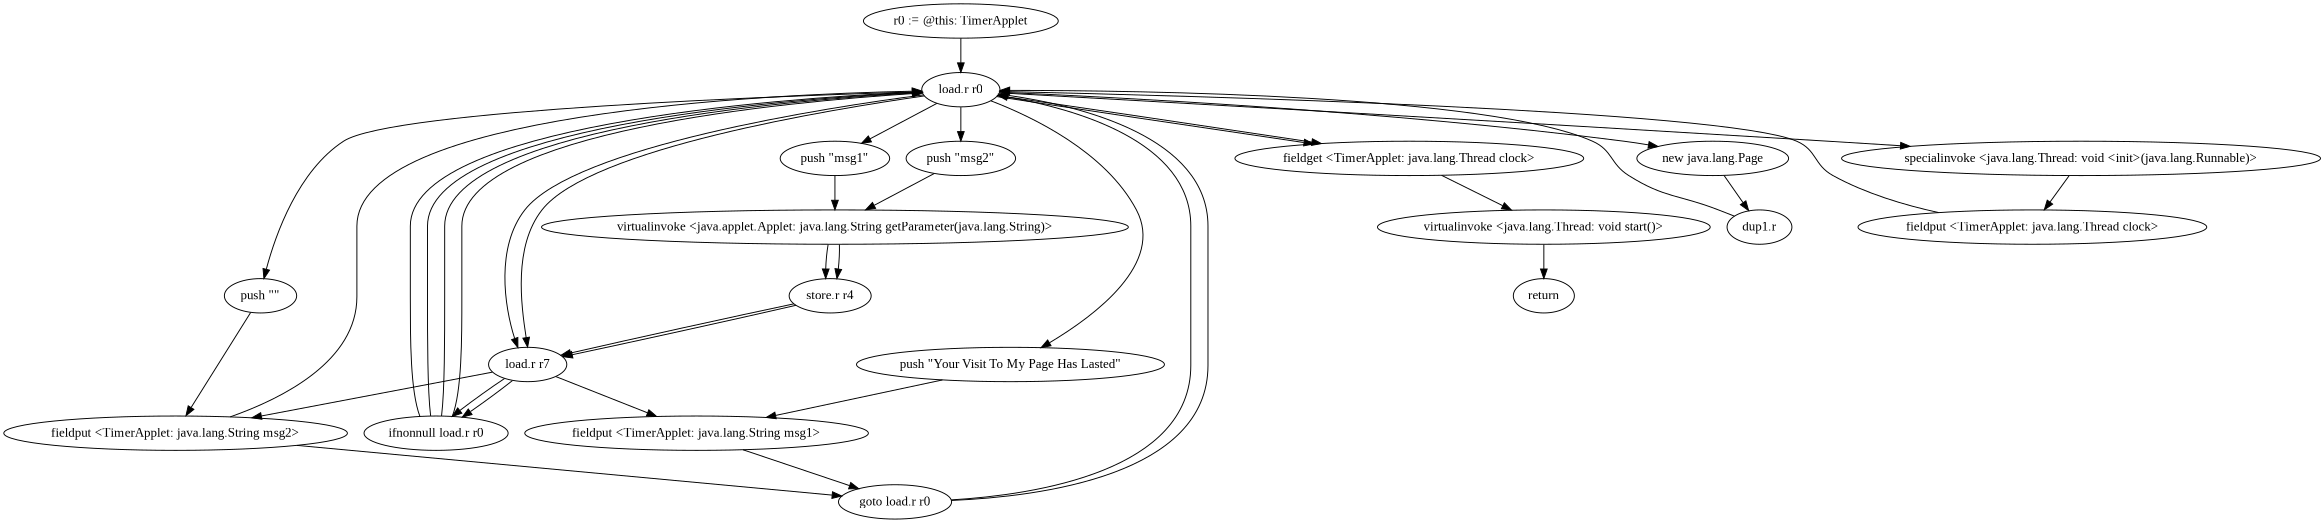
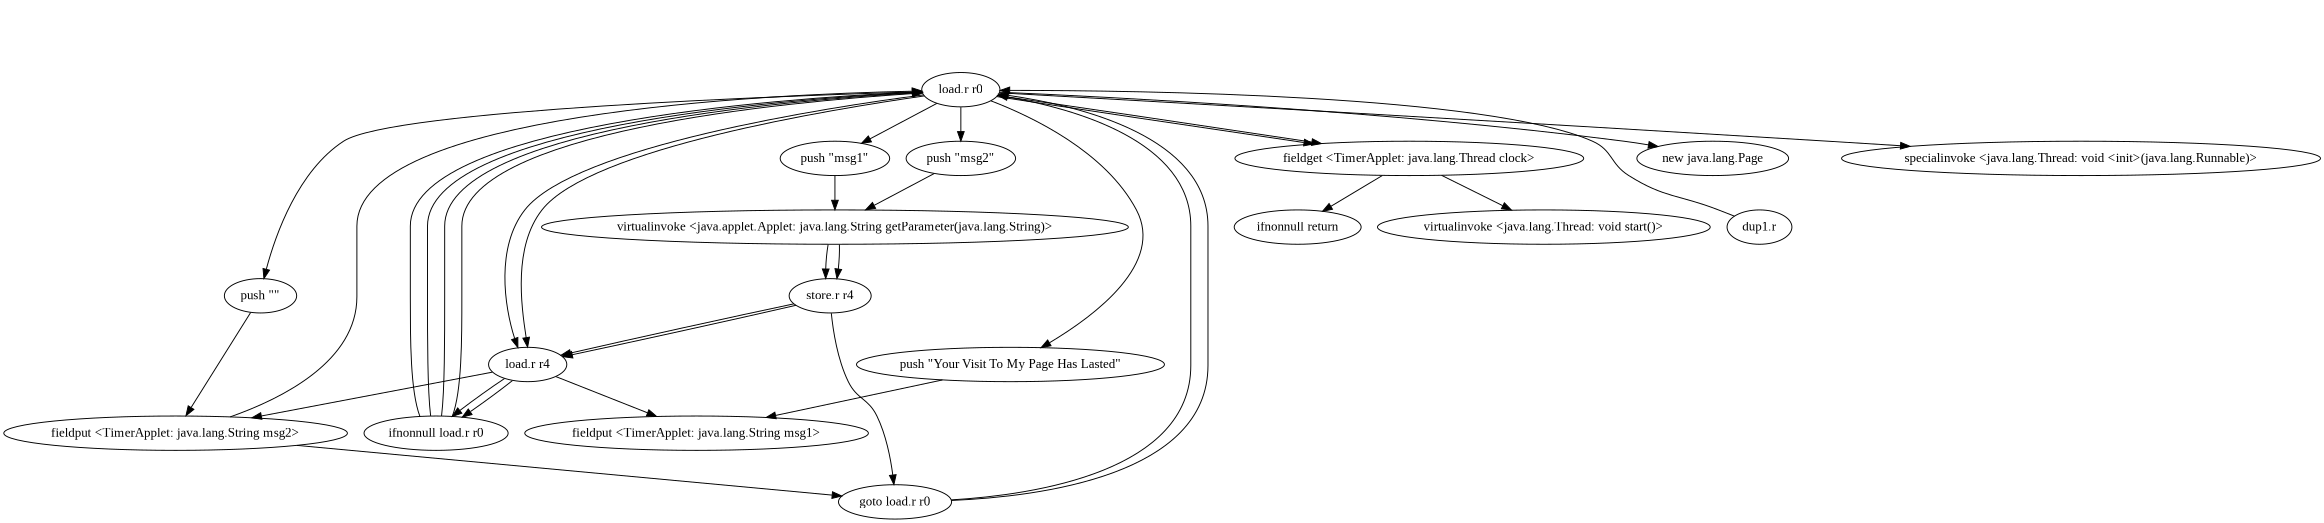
(961, 21) -> none
(1734, 189) -> none
none -> (1298, 227)
(2032, 227) -> none
(1544, 296) -> none
(528, 364) -> (528, 364)
(796, 468) -> (853, 389)
